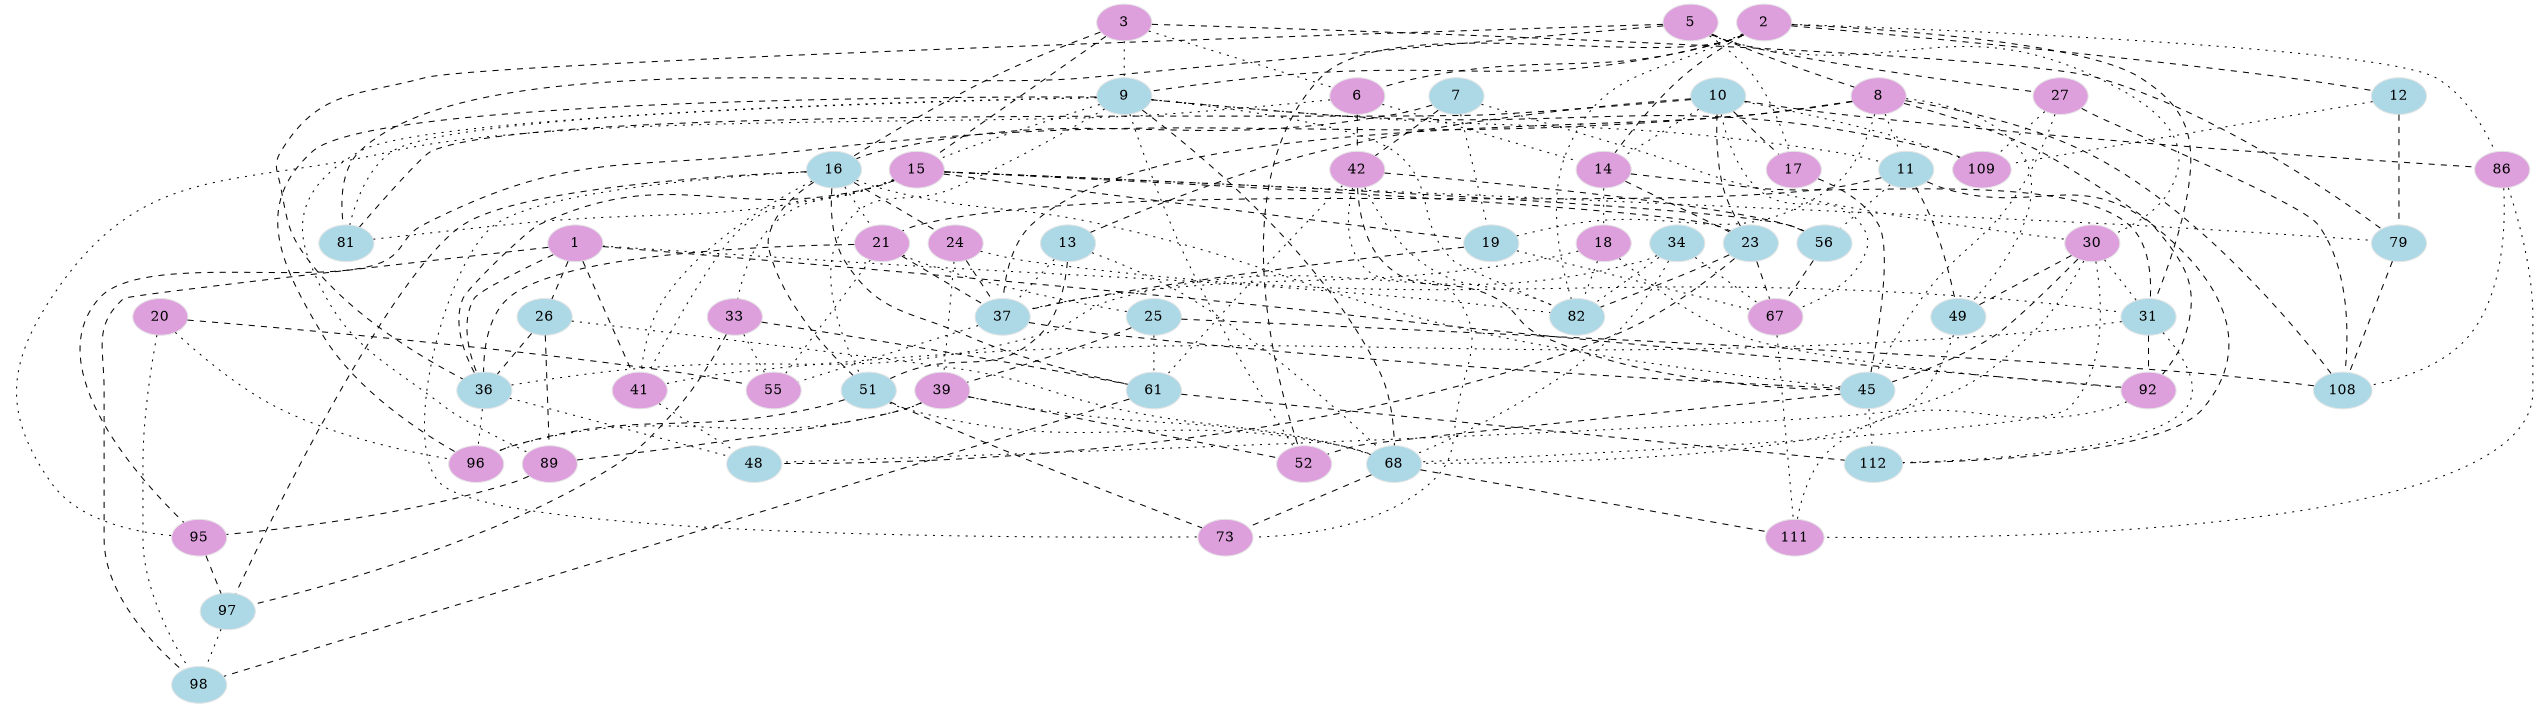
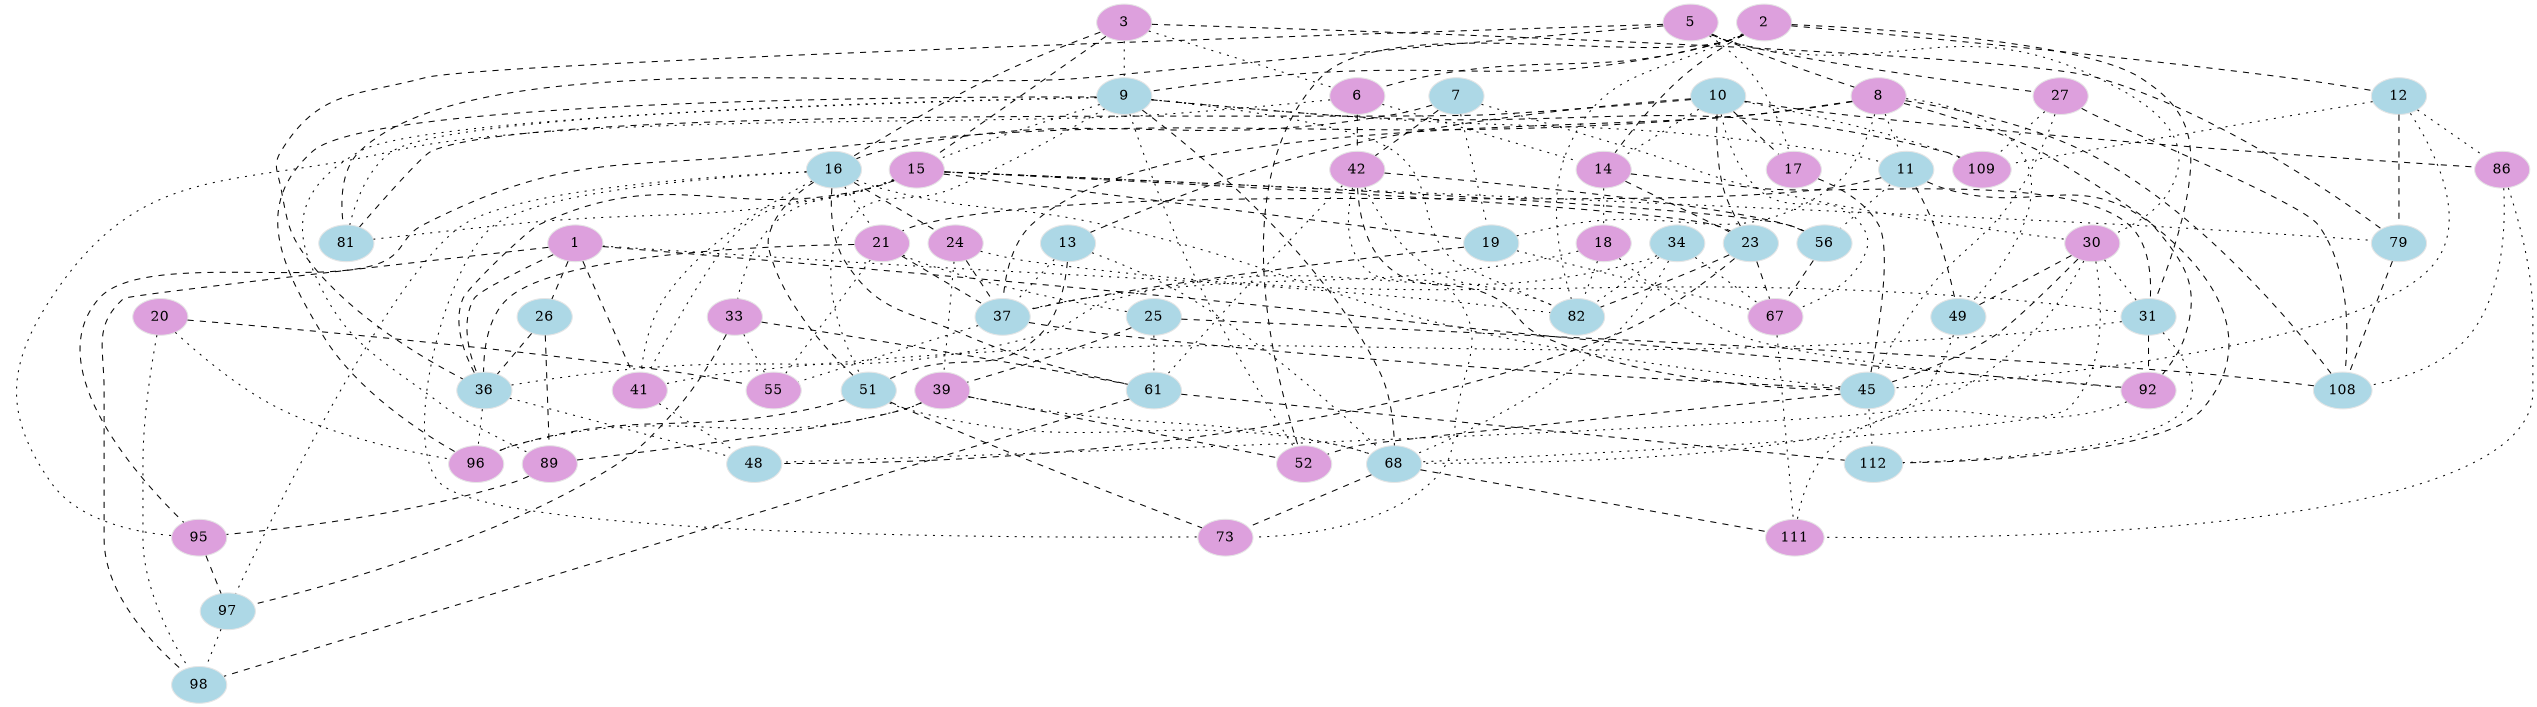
(2163, 42) -> (2451, 133)
(432, 254) -> (432, 254)
none -> (2253, 341)
(974, 371) -> none
